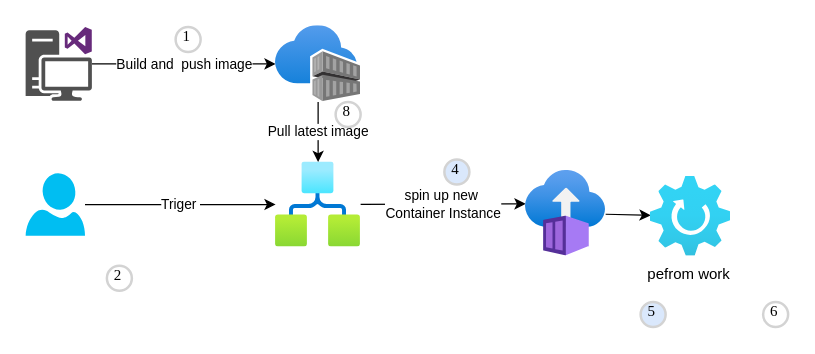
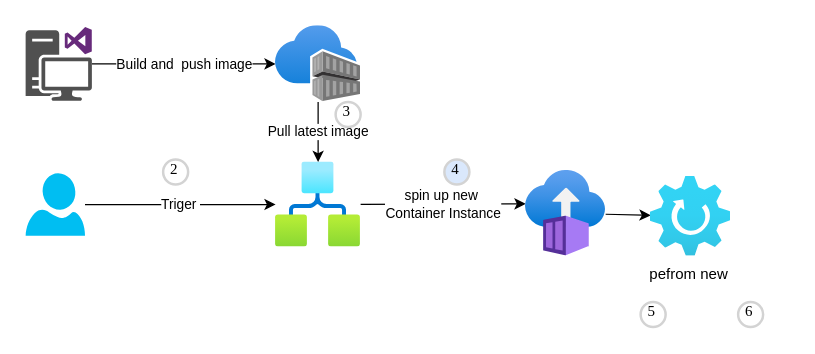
(188, 39) -> none
(347, 112) -> (347, 112)
(691, 275) -> (691, 275)
(119, 278) -> (176, 172)
(653, 314) -> (653, 314)
(776, 314) -> (751, 314)
